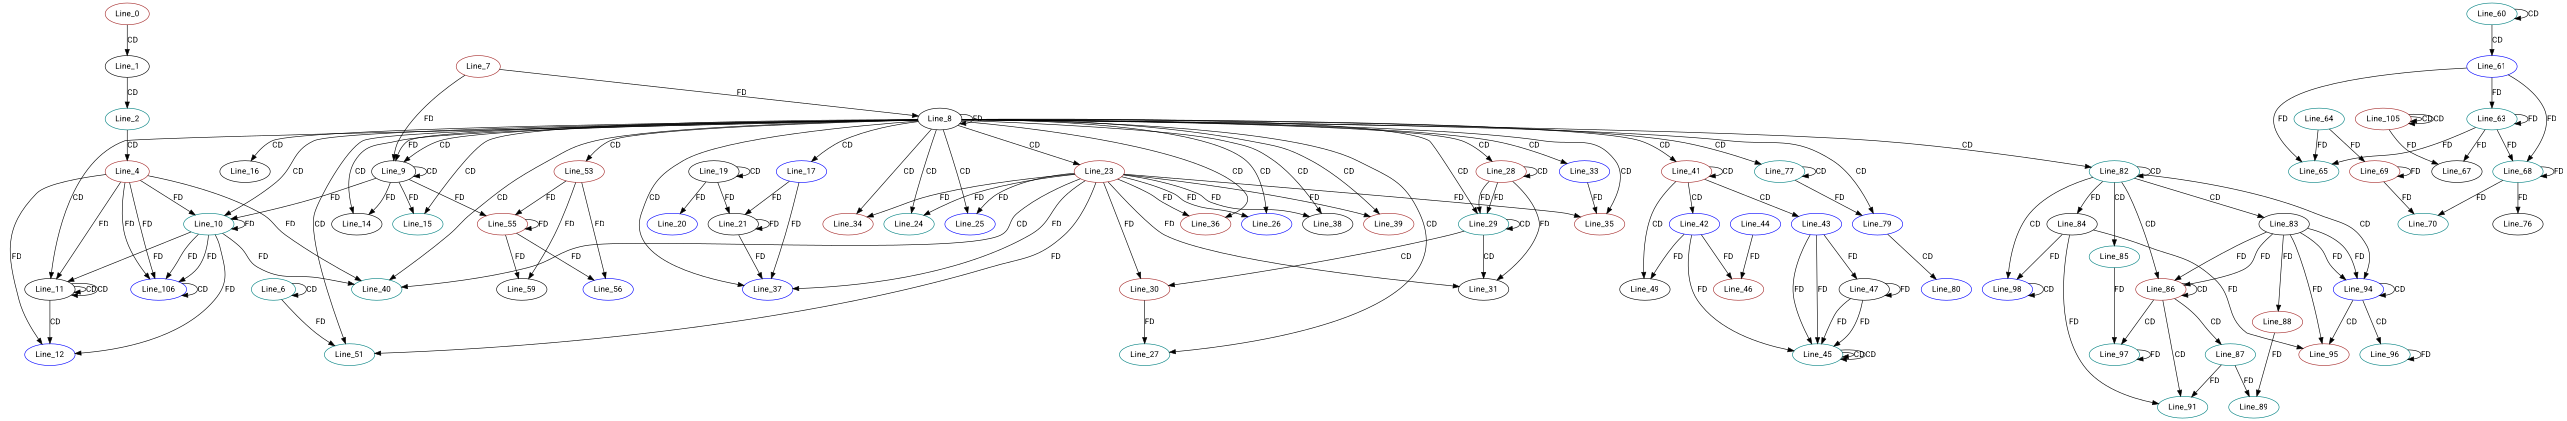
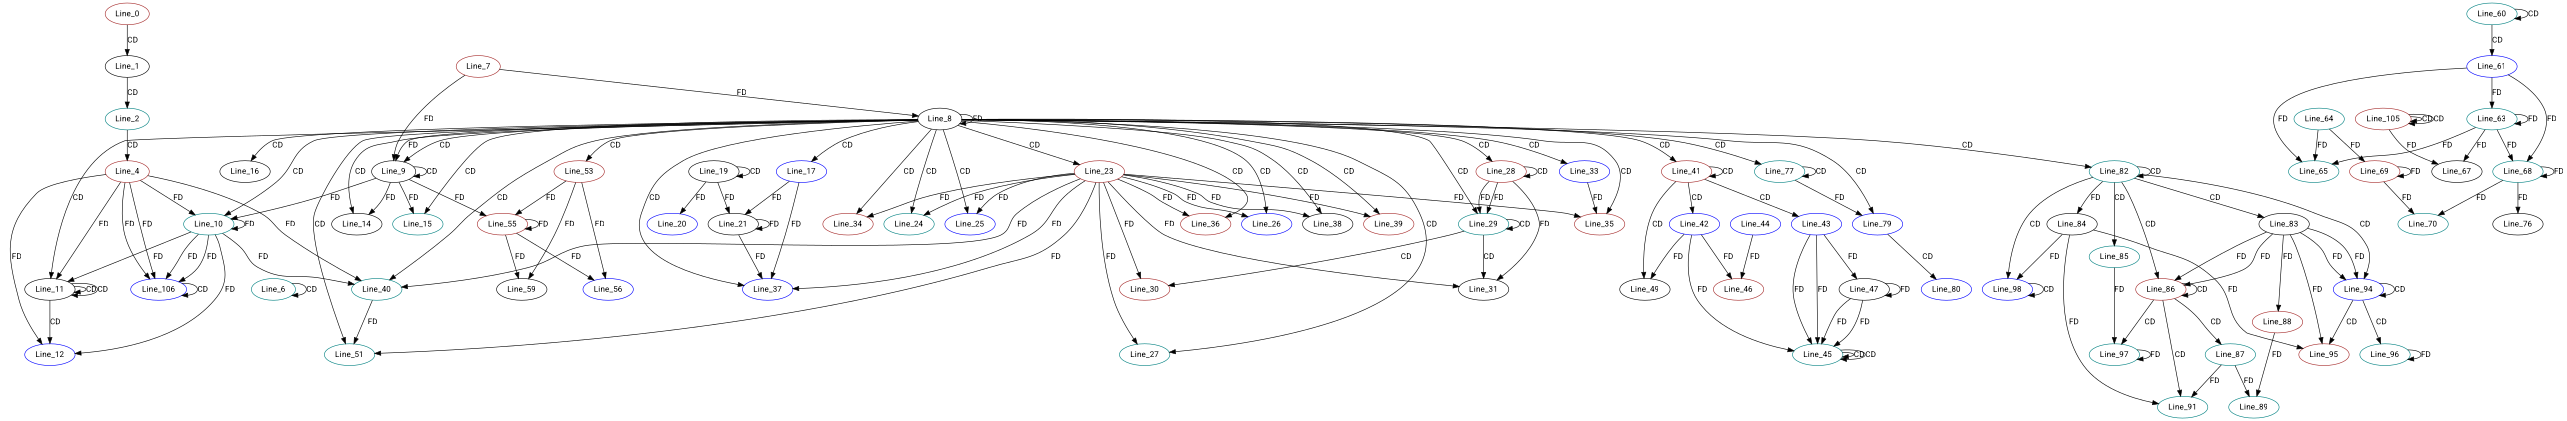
(1022, 224) -> (1022, 224)
(1145, 319) -> (1105, 264)
(304, 323) -> (364, 319)
